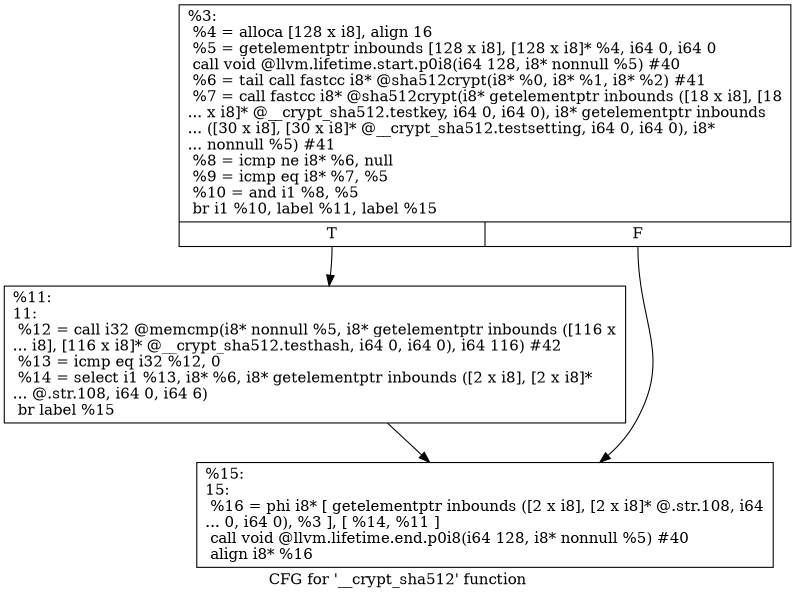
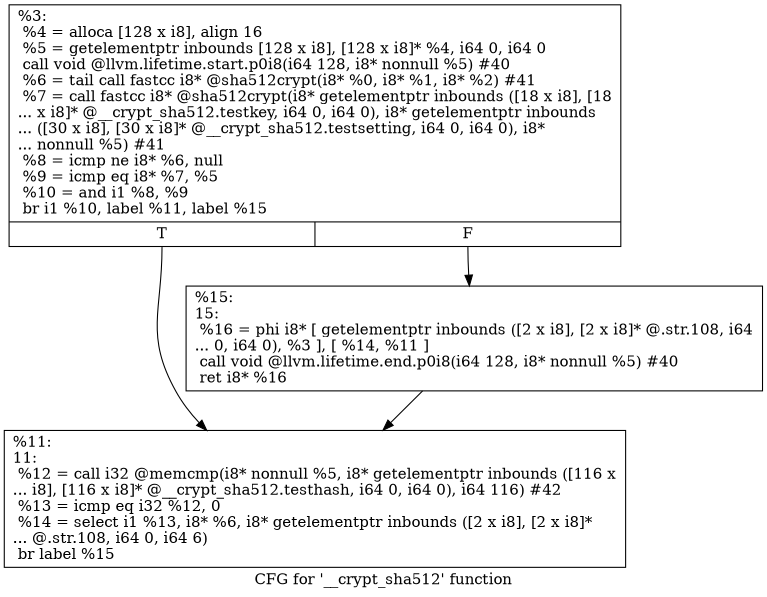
(273, 193) -> (103, 193)
(405, 439) -> (407, 407)
(259, 555) -> (241, 378)
